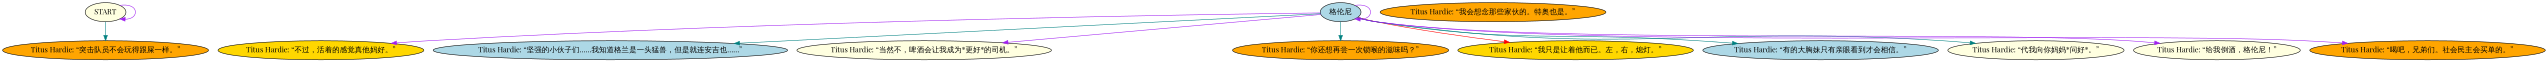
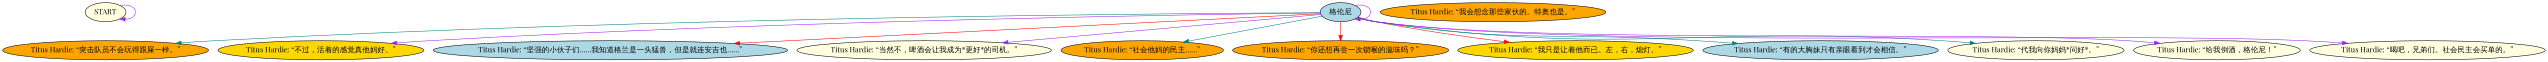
(1030, 28) -> (1030, 28)
(106, 29) -> (750, 21)
(1341, 29) -> (1341, 29)
none -> (1142, 50)
(2428, 50) -> (2428, 50)
